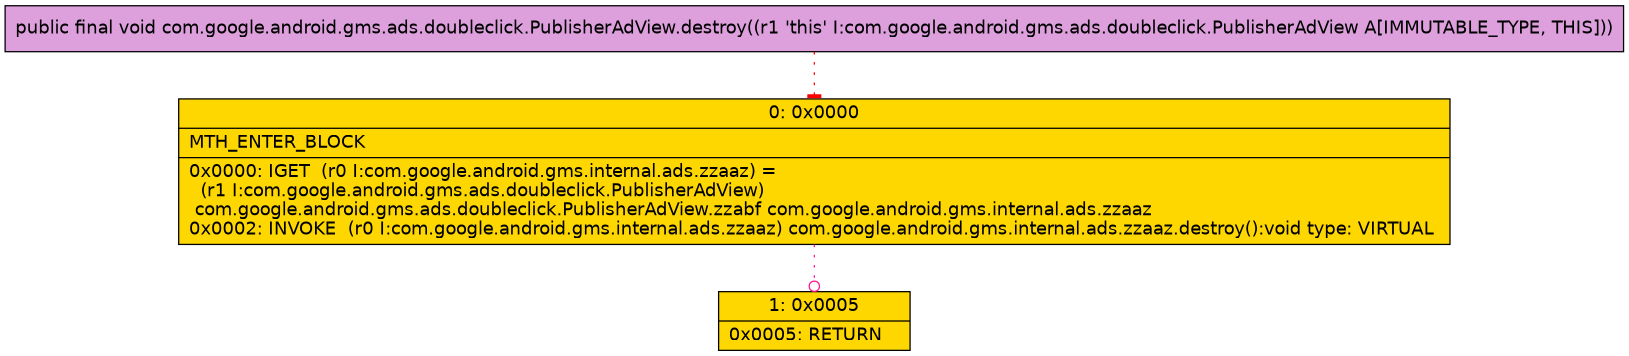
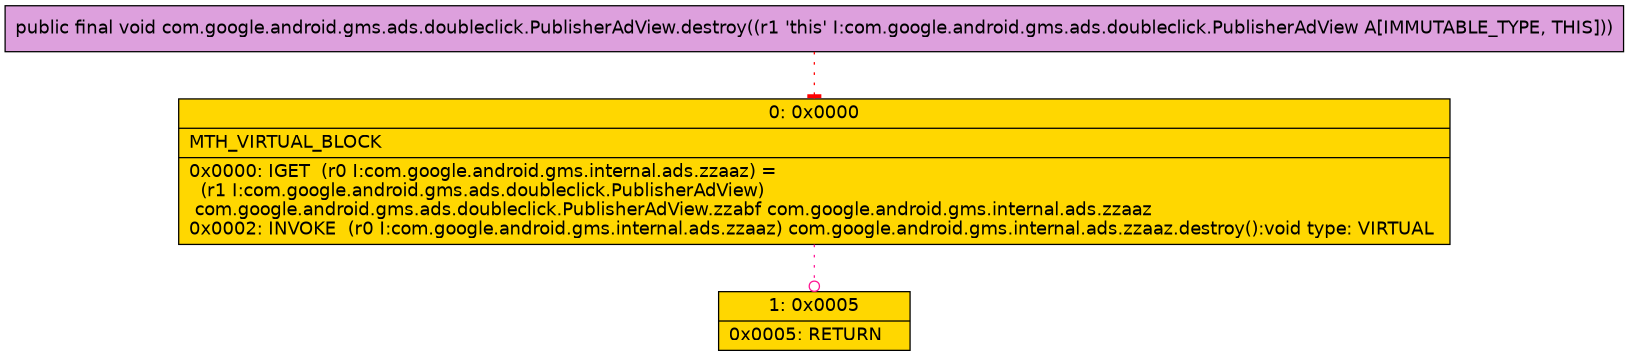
(278, 142) -> (285, 142)
